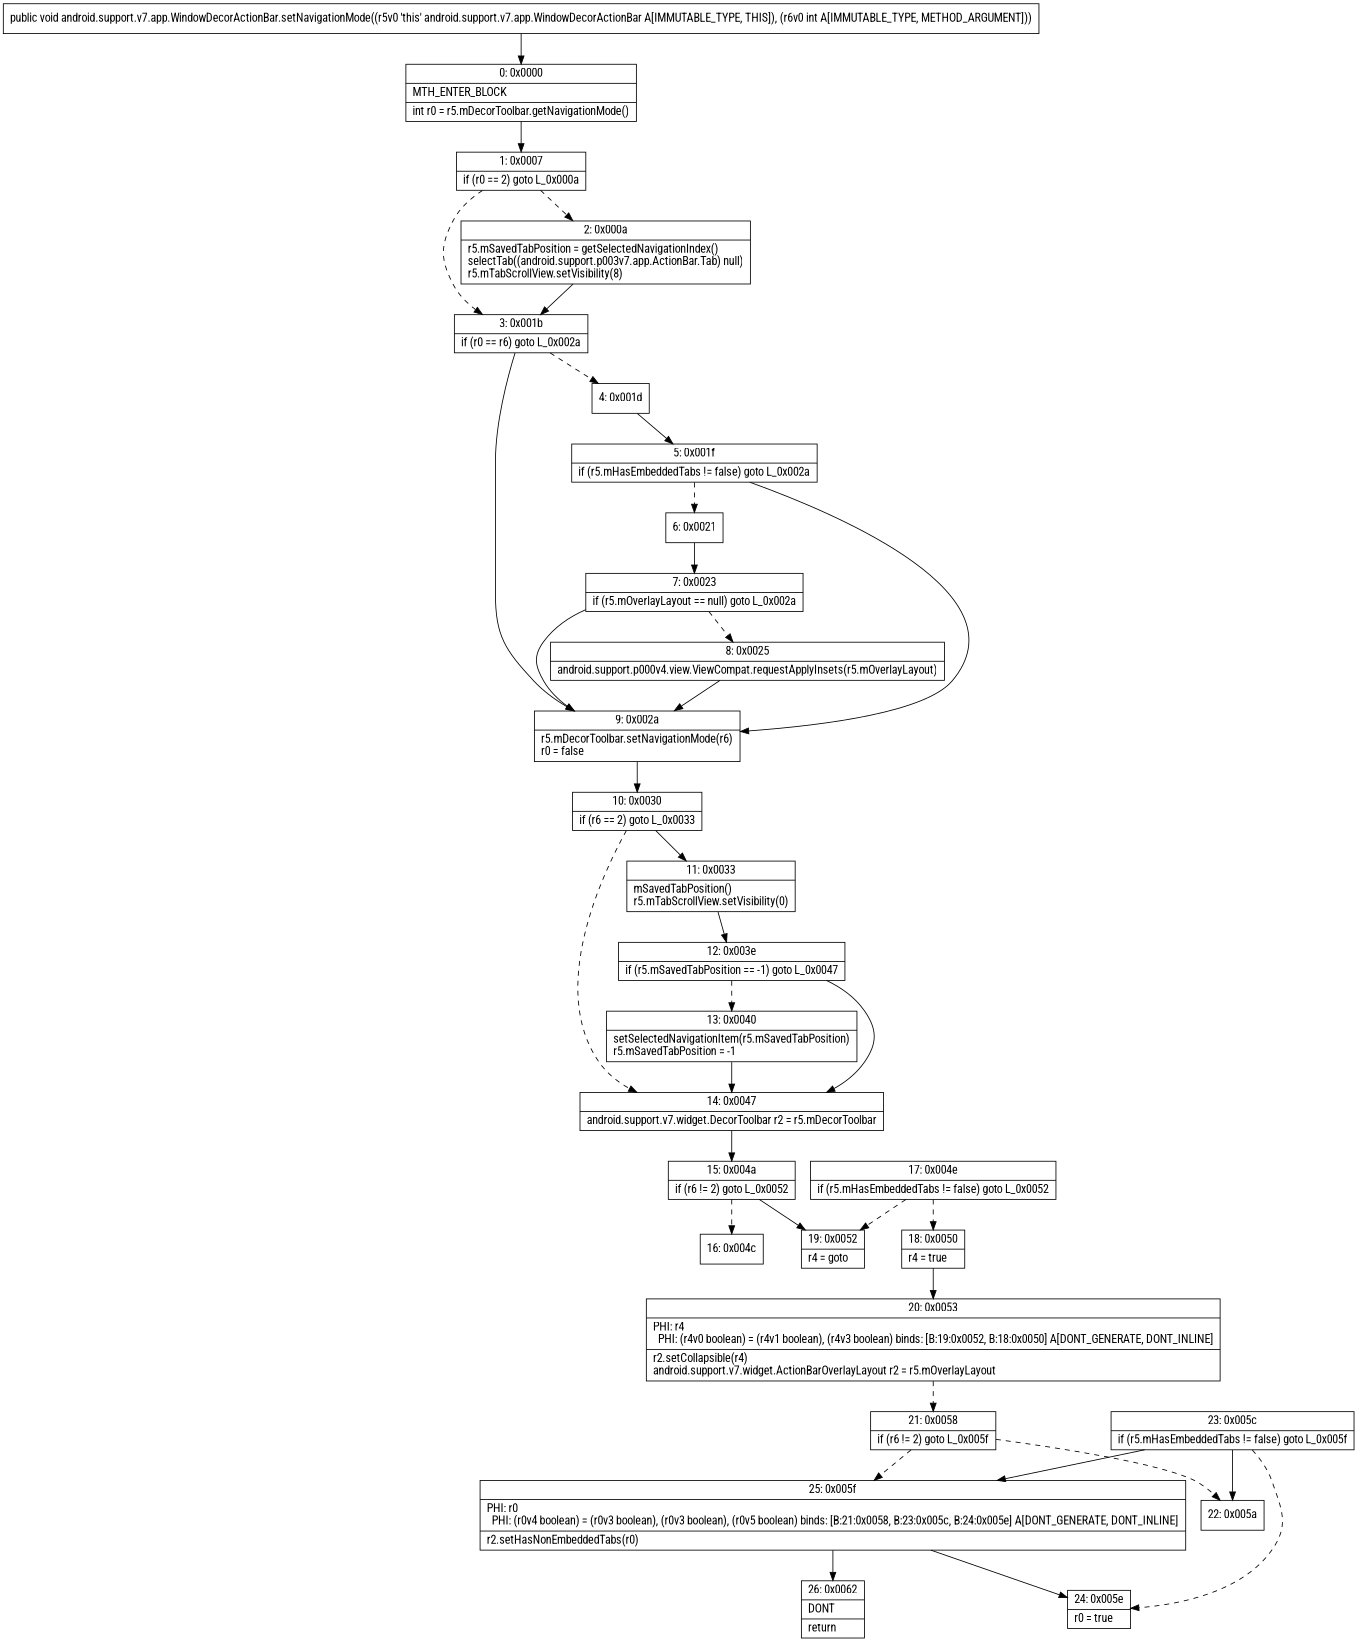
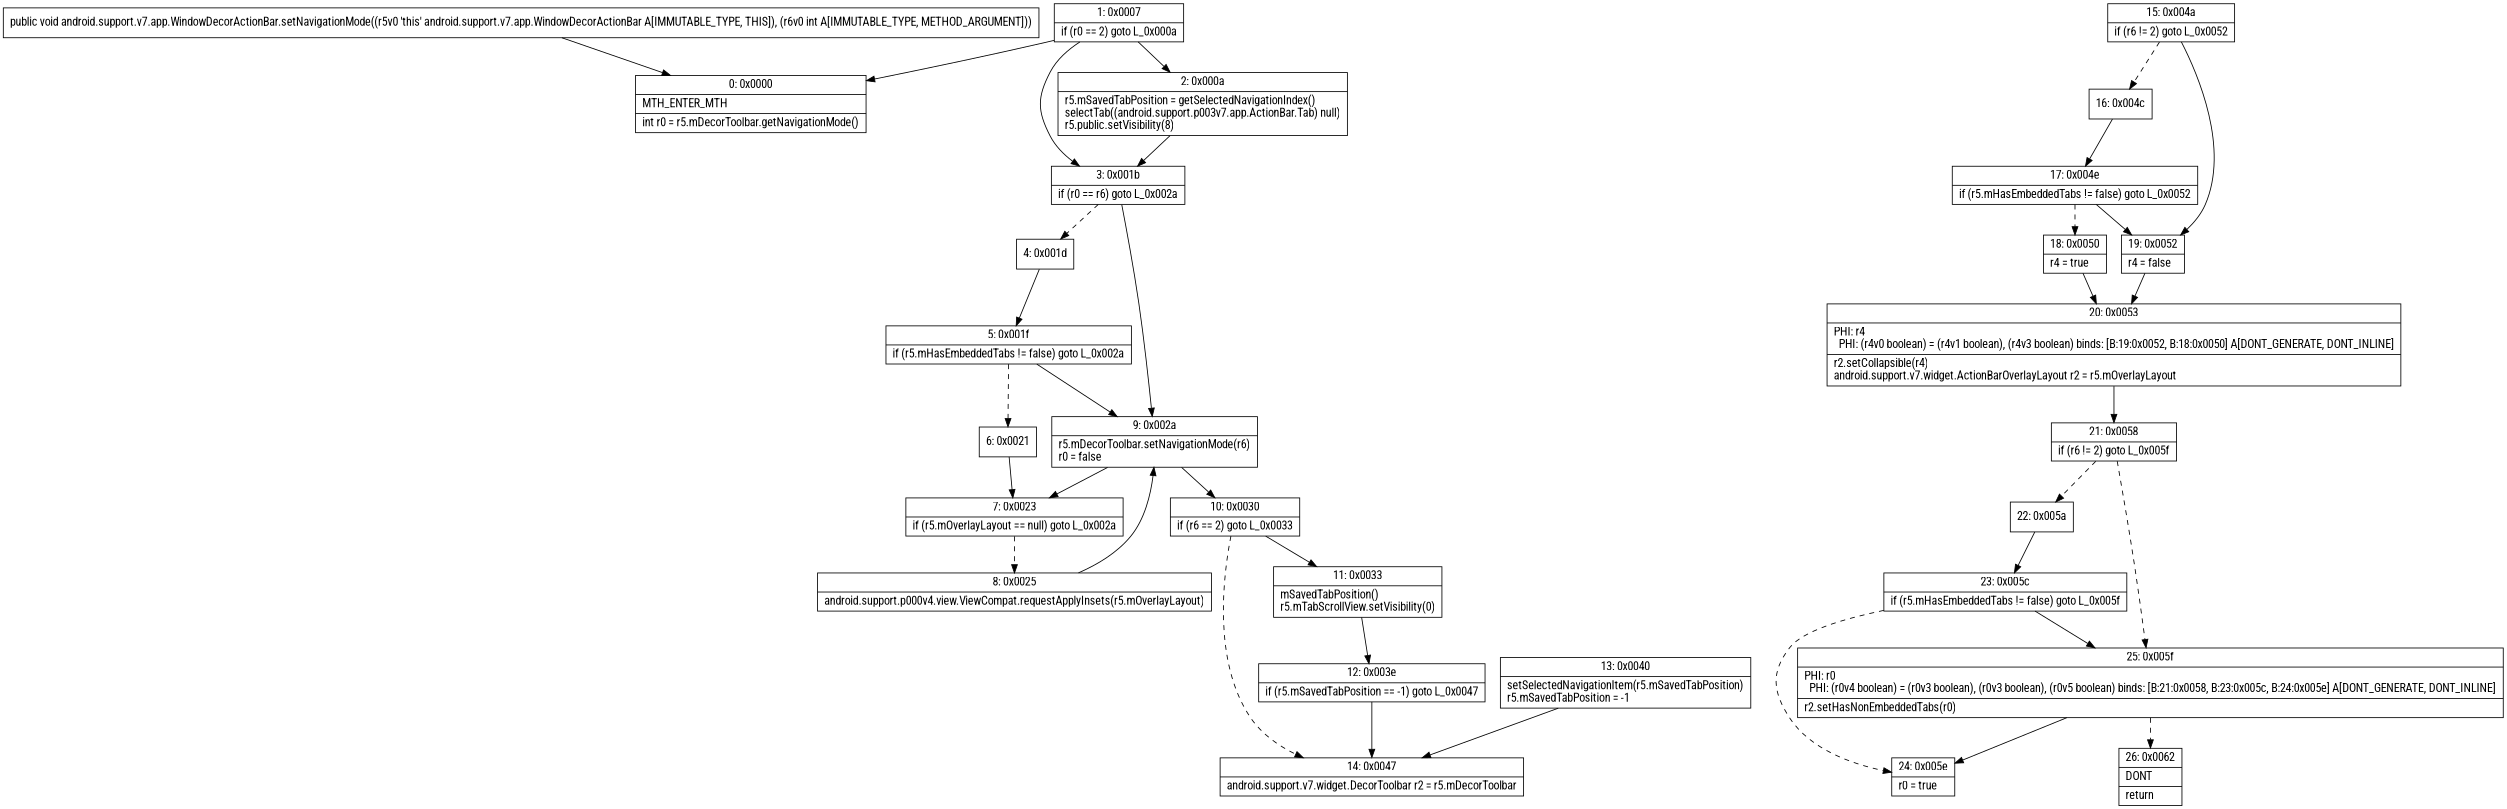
(460, 92) -> (685, 104)
(521, 133) -> (965, 60)
none -> (2101, 139)
(554, 203) -> (1151, 54)
(444, 248) -> (1041, 100)
(545, 274) -> (1120, 126)
none -> (2140, 285)
(538, 652) -> (1082, 481)
(732, 992) -> none
(732, 1142) -> none
(887, 1212) -> (2111, 217)
(828, 1258) -> (2150, 263)
(933, 1392) -> (2114, 400)
(1233, 1471) -> (2026, 549)
(833, 1561) -> (2150, 729)
